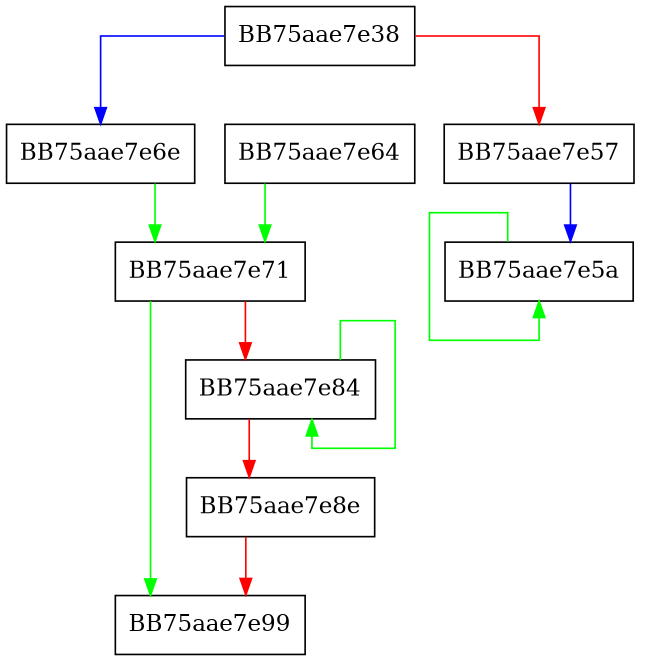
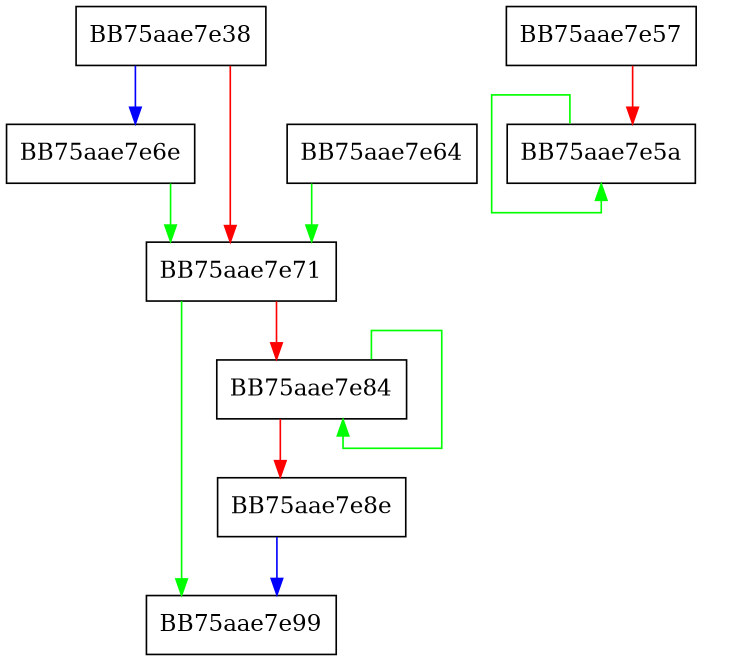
(513, 36) -> (230, 146)
(570, 204) -> (633, 87)
(246, 558) -> (277, 558)
